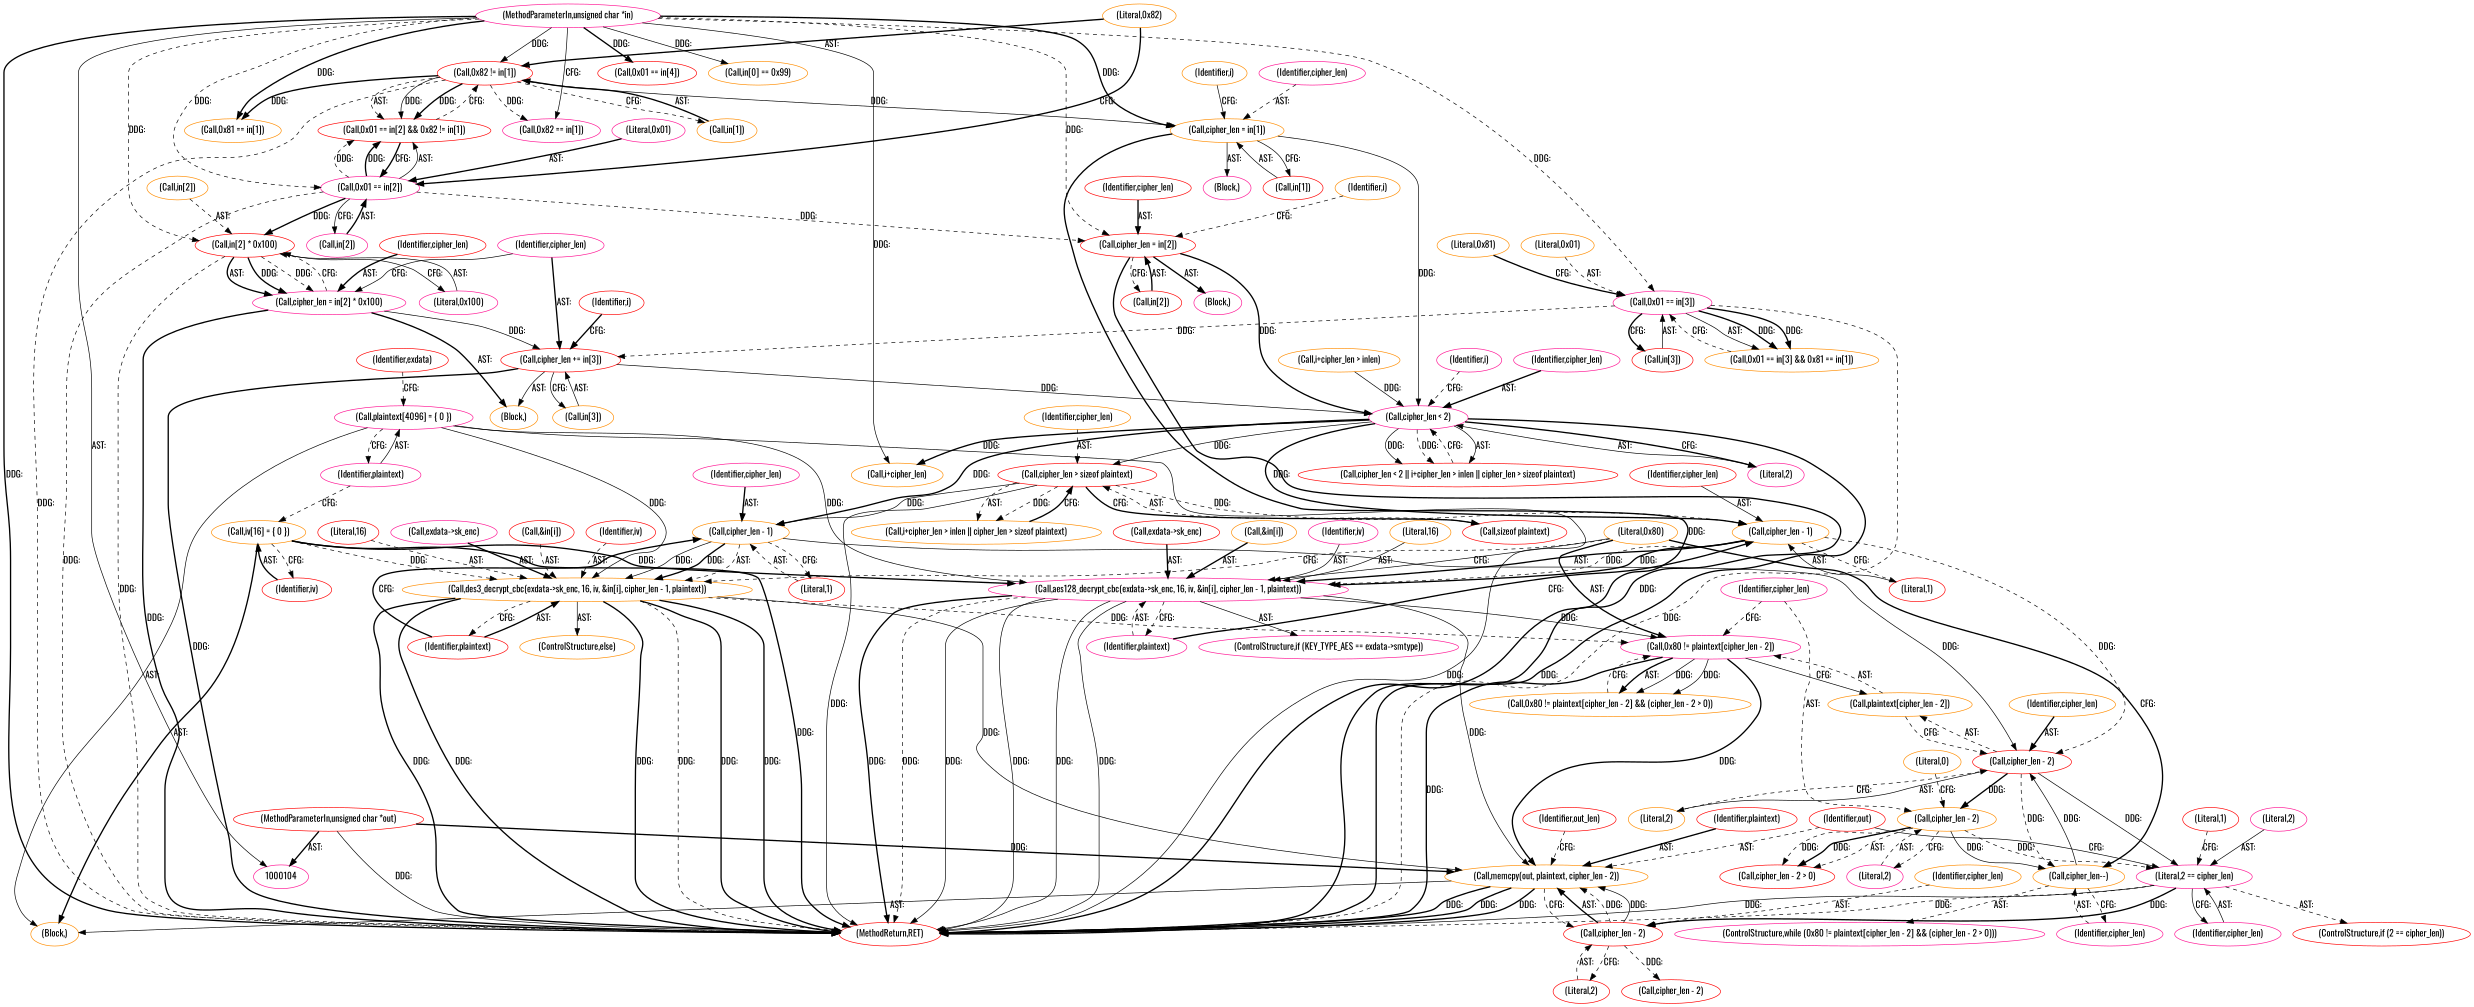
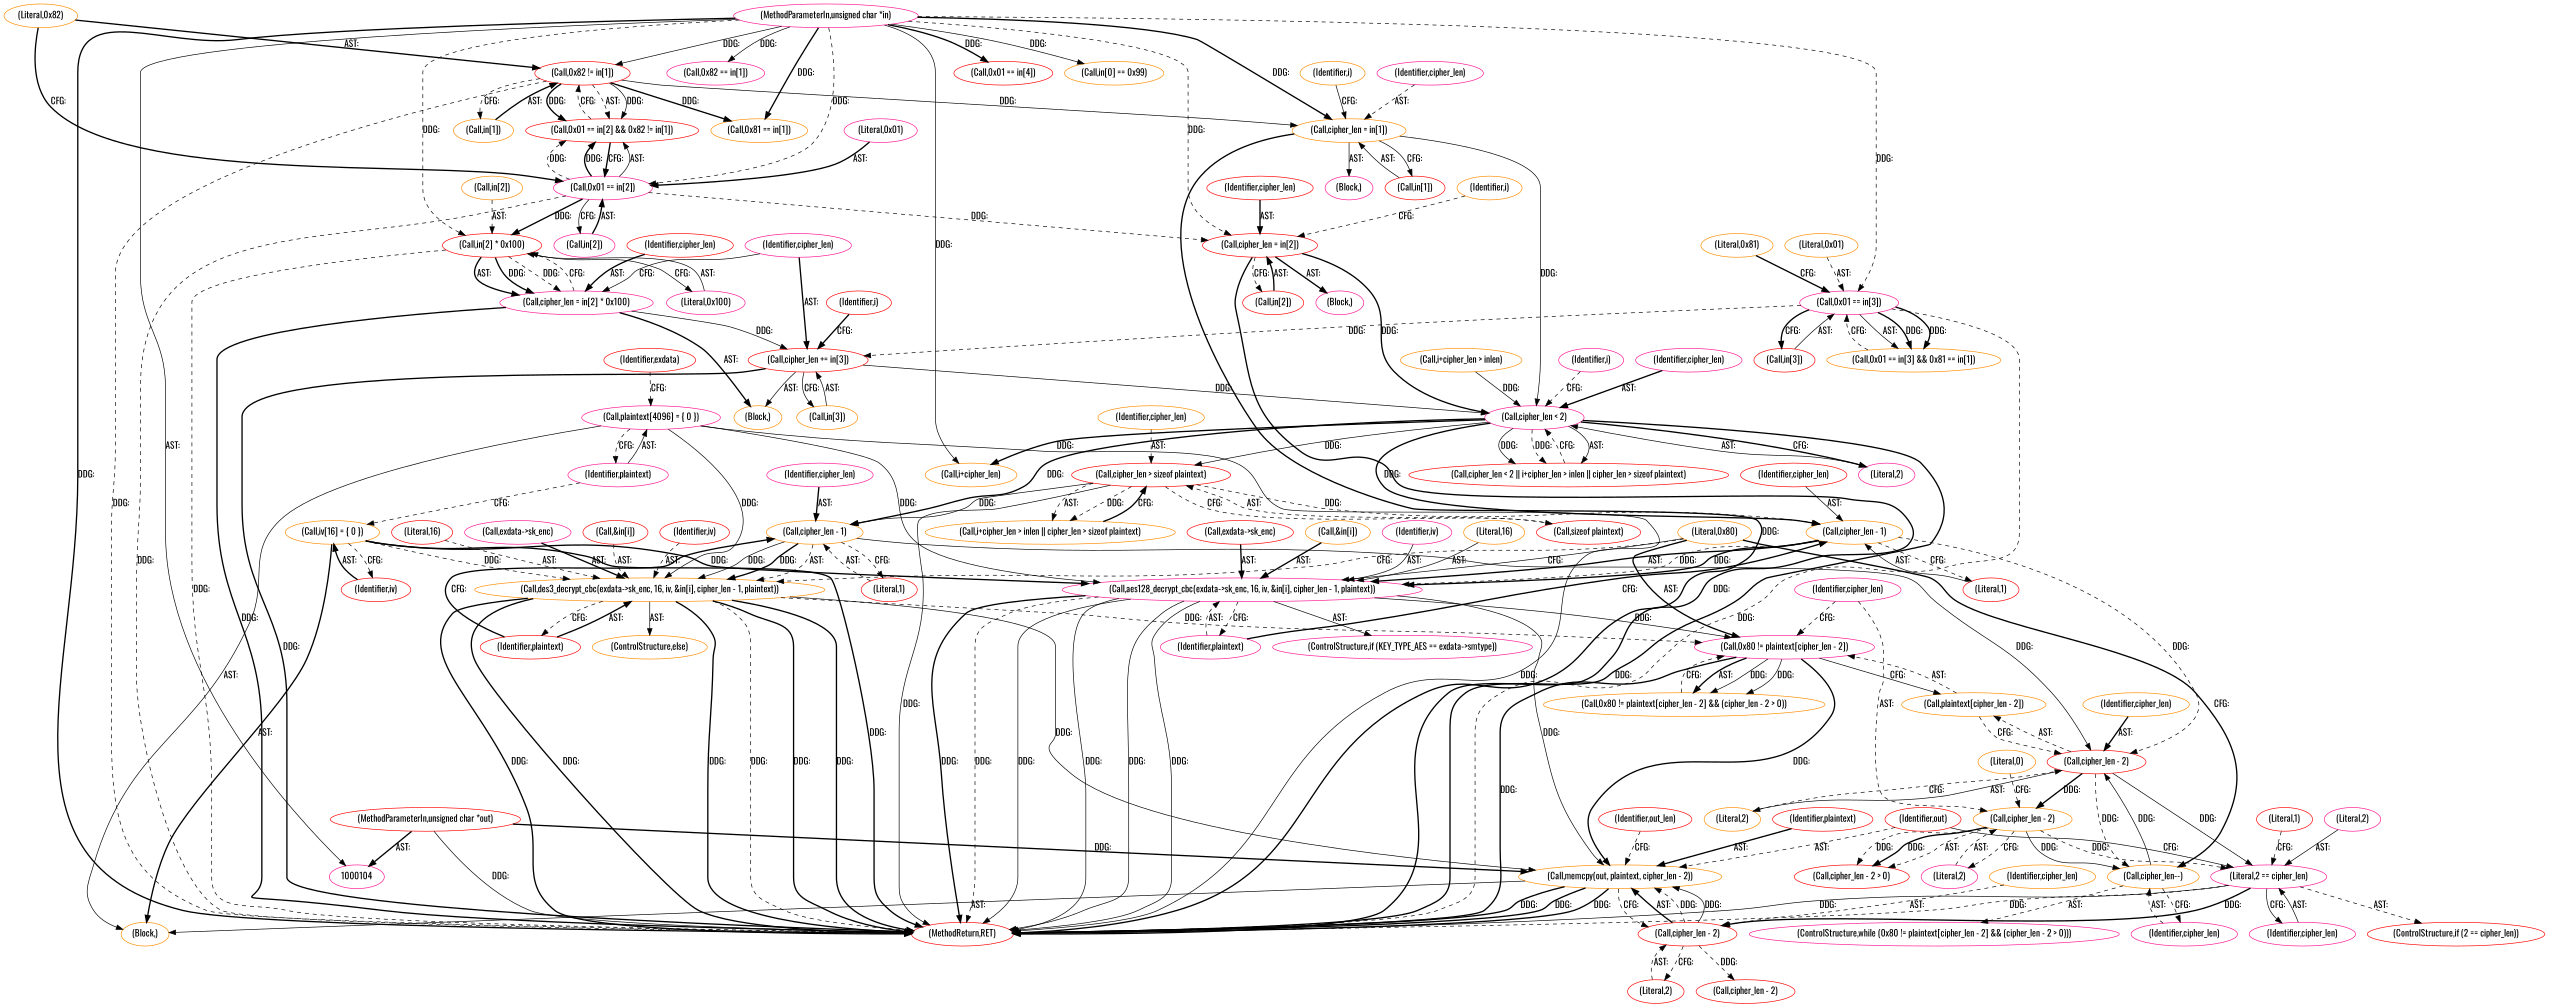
(574, 73) -> (770, 45)
(503, 104) -> none
(1275, 518) -> (1285, 518)
